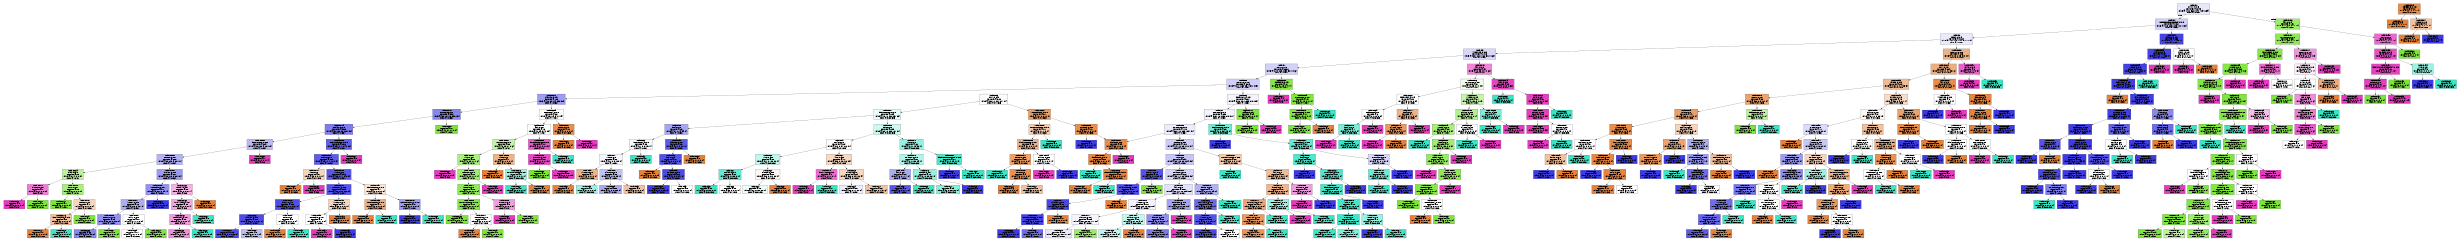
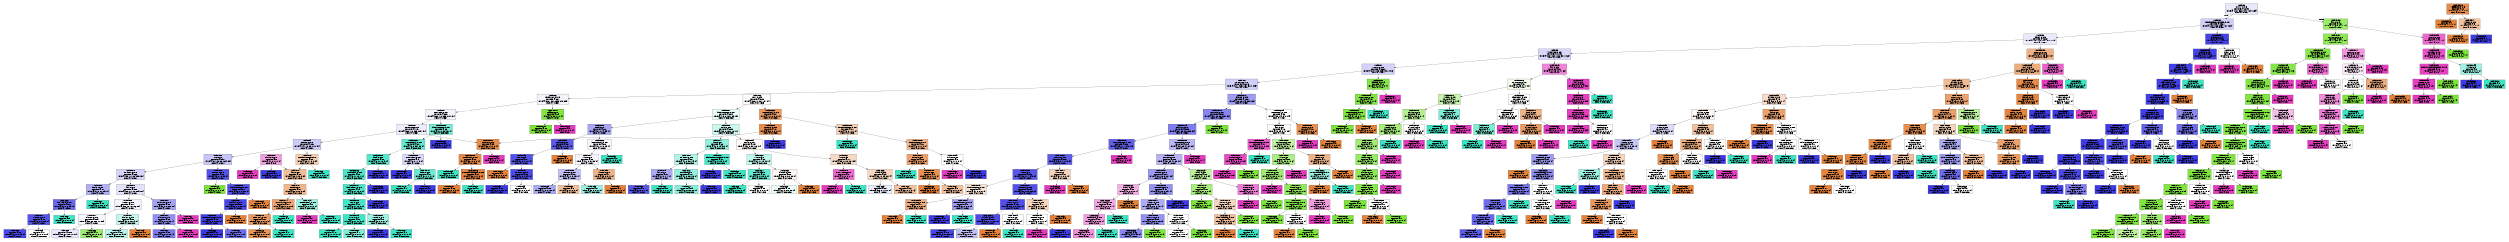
(1289, 182) -> (282, 167)
